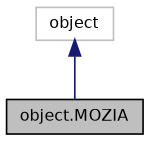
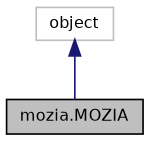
(75, 117) -> (75, 117)
